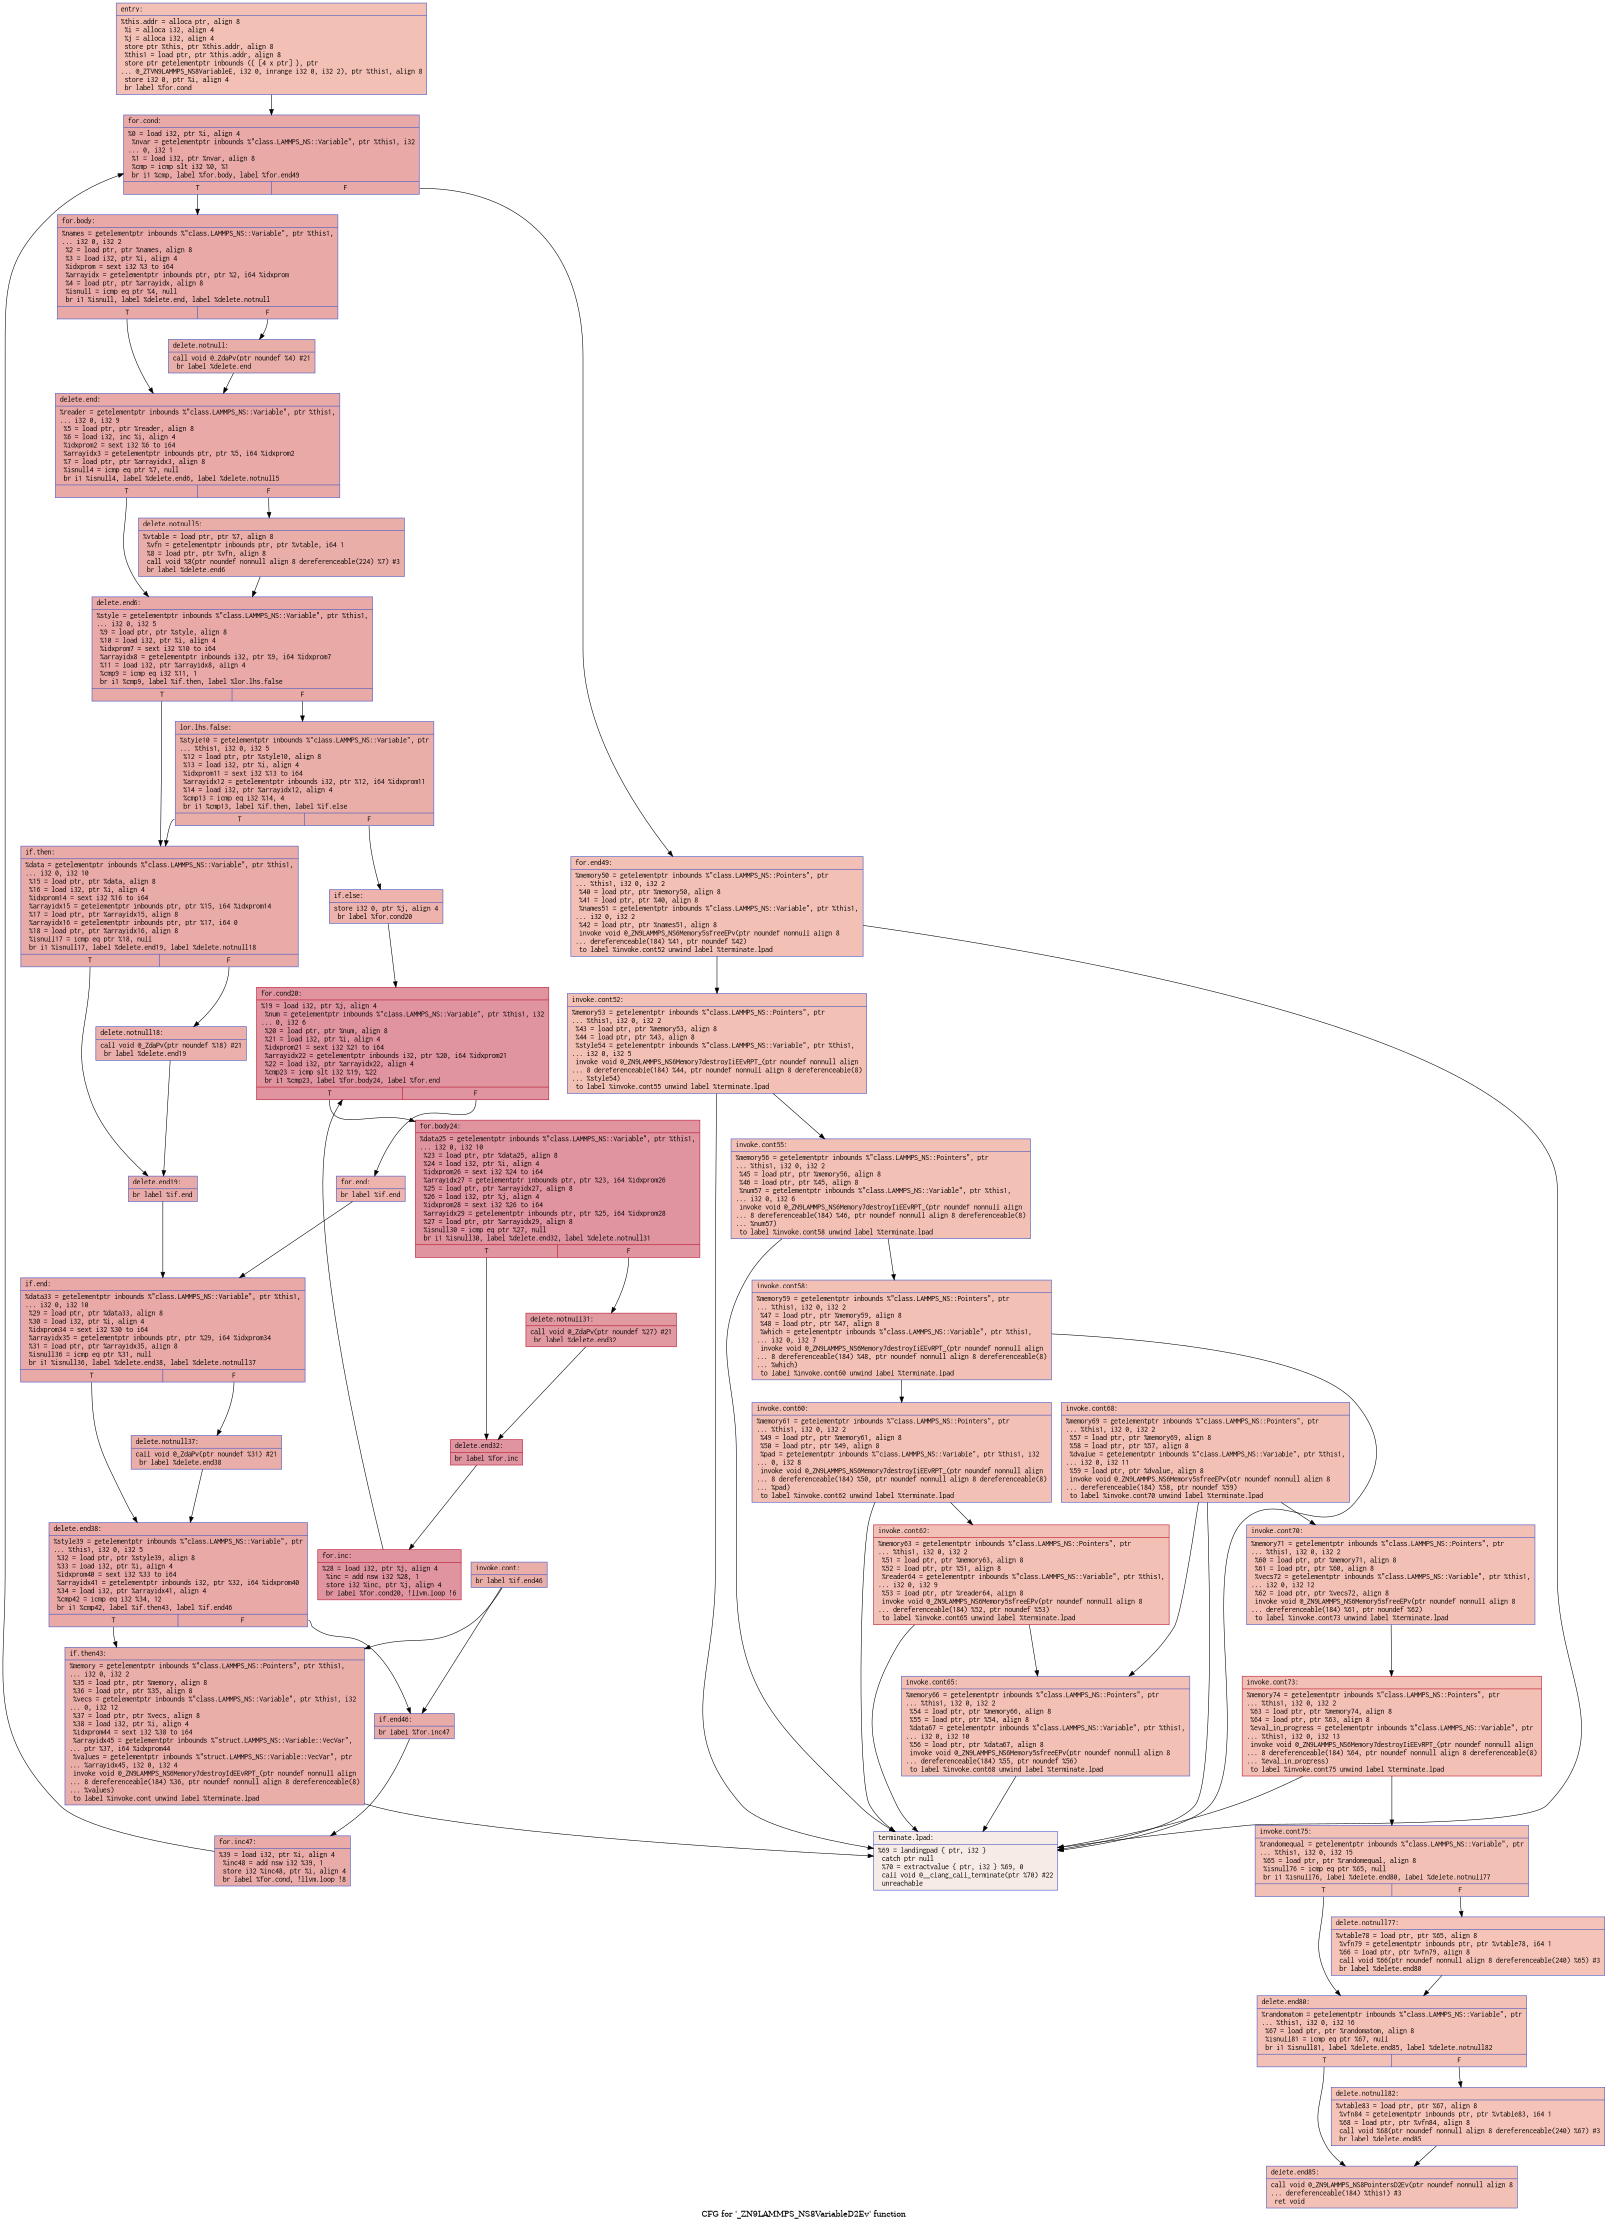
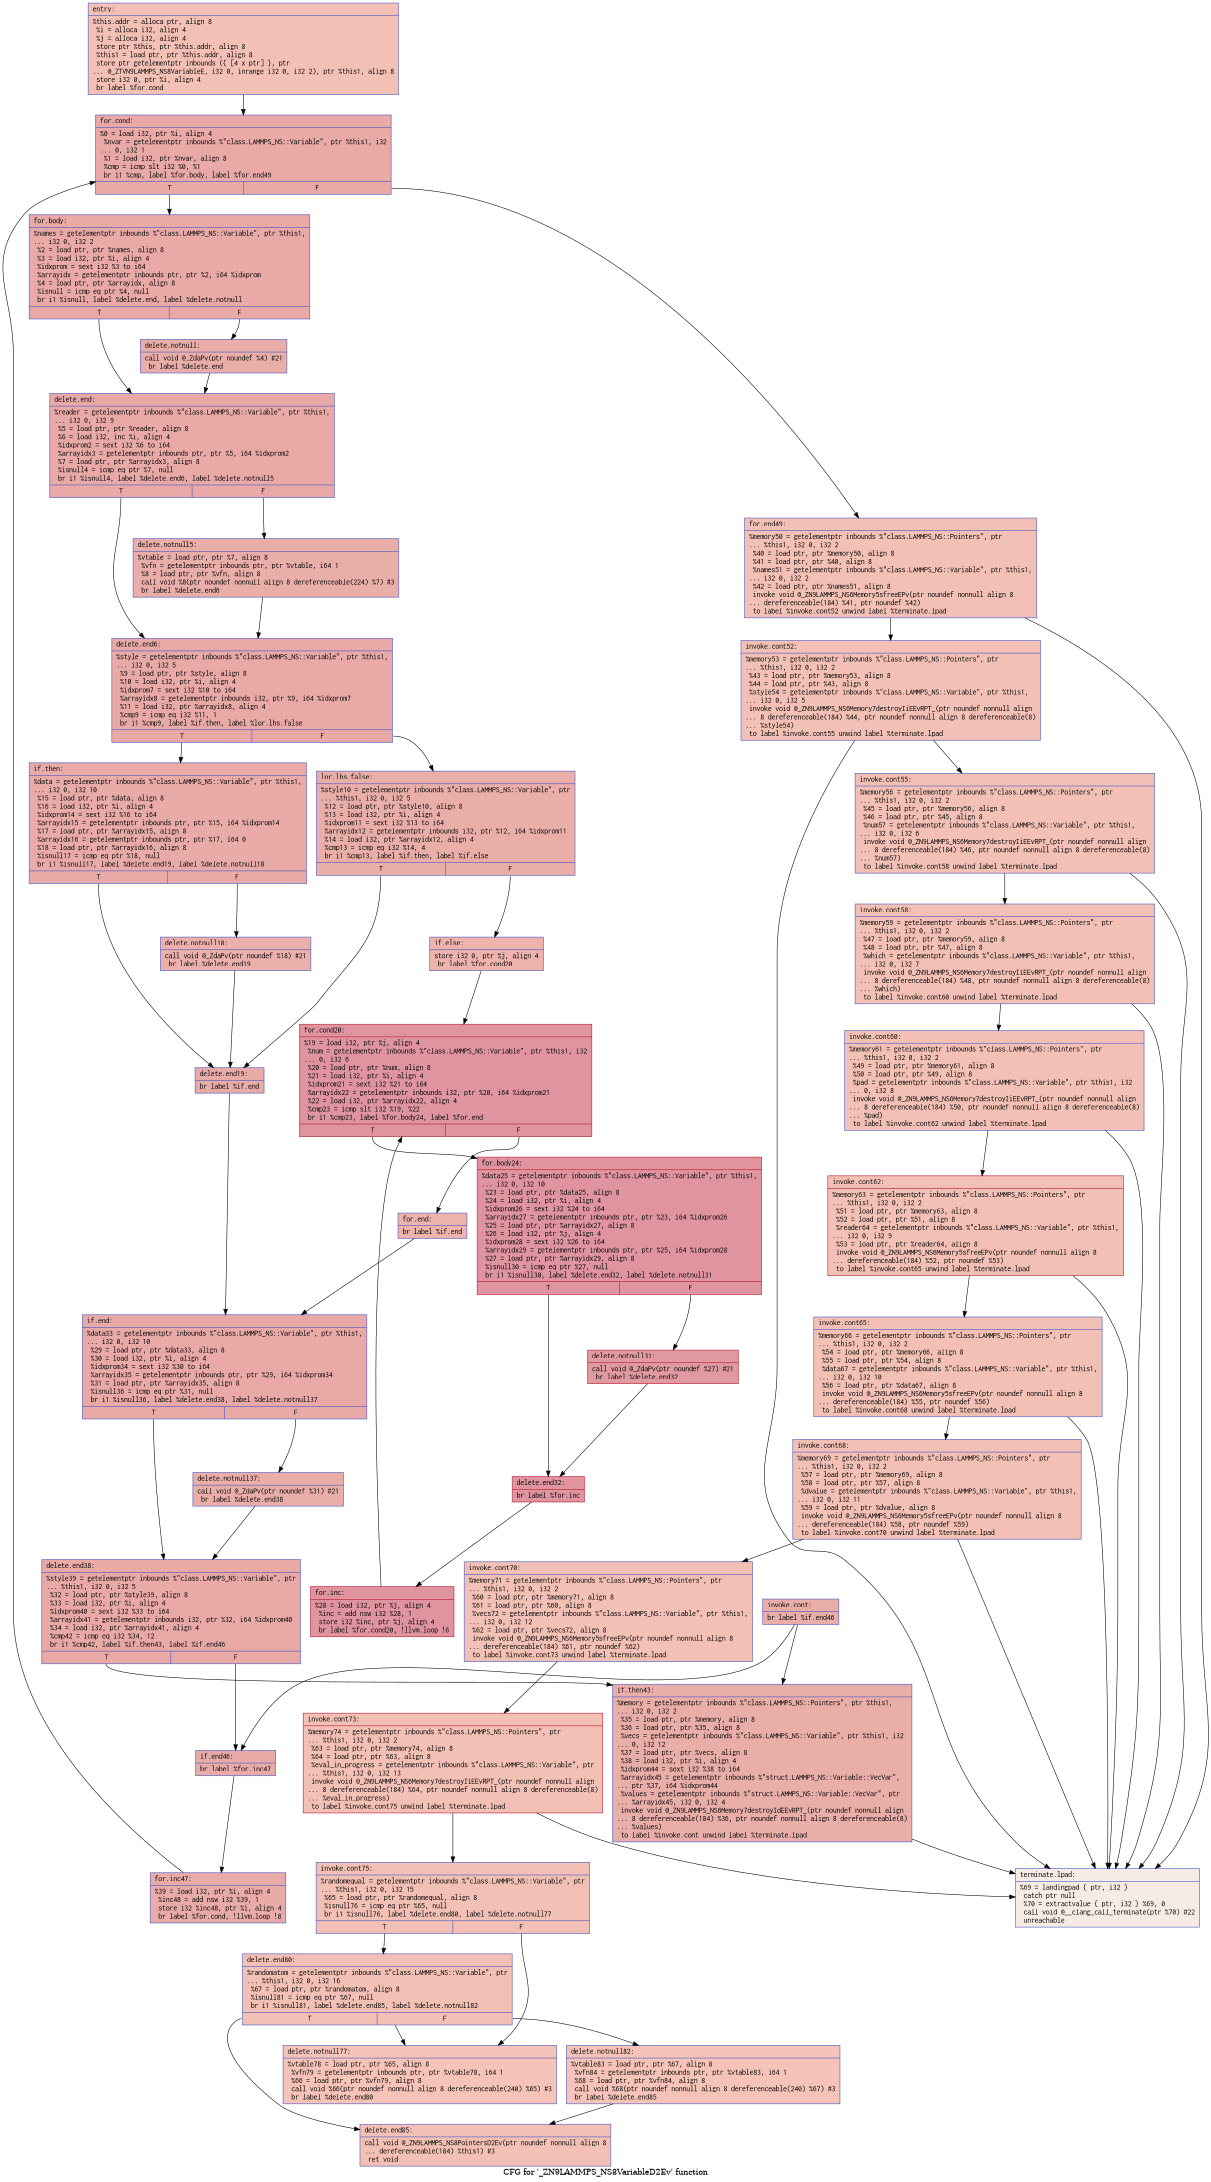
(169, 829) -> (334, 982)
(1183, 1595) -> (948, 1425)
(1435, 1983) -> (399, 2033)
